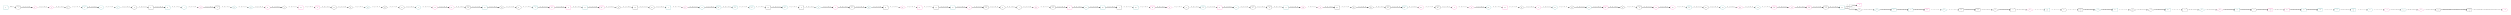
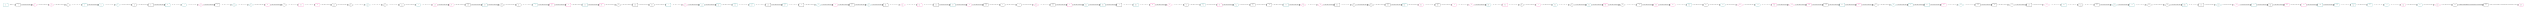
(1850, 9) -> (1867, 5)
